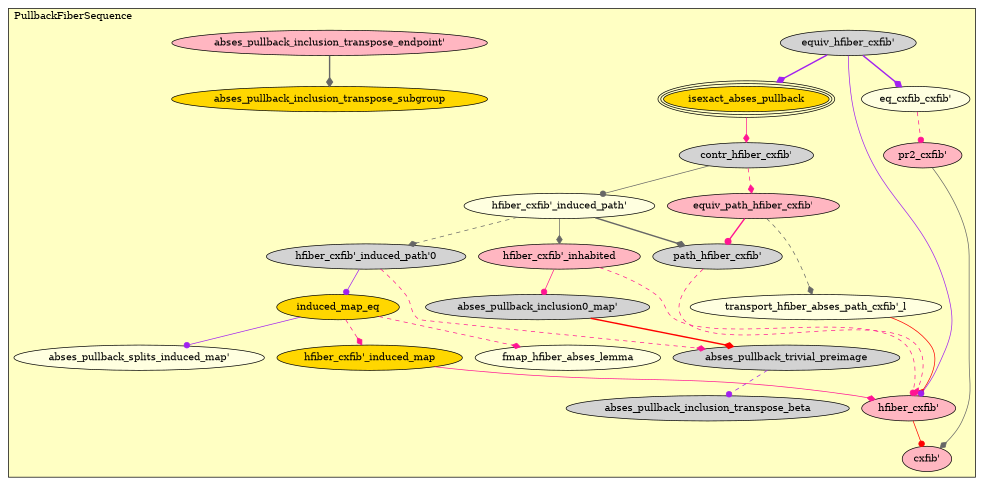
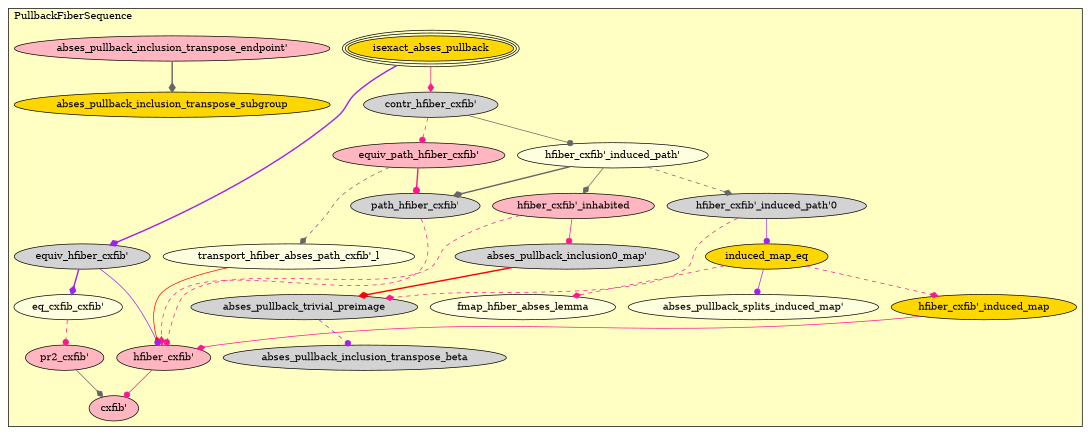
(806, 66) -> (267, 167)
(749, 176) -> (425, 127)
(917, 431) -> (140, 381)
